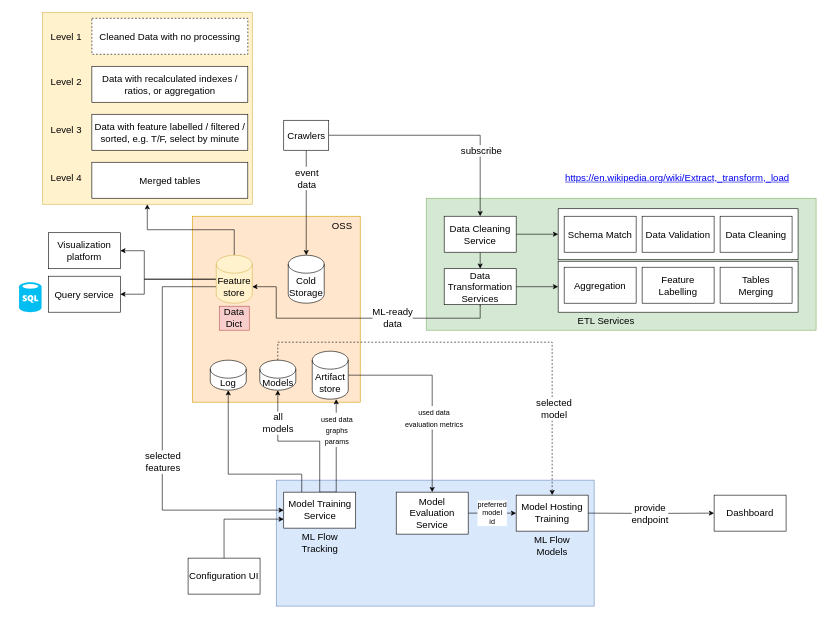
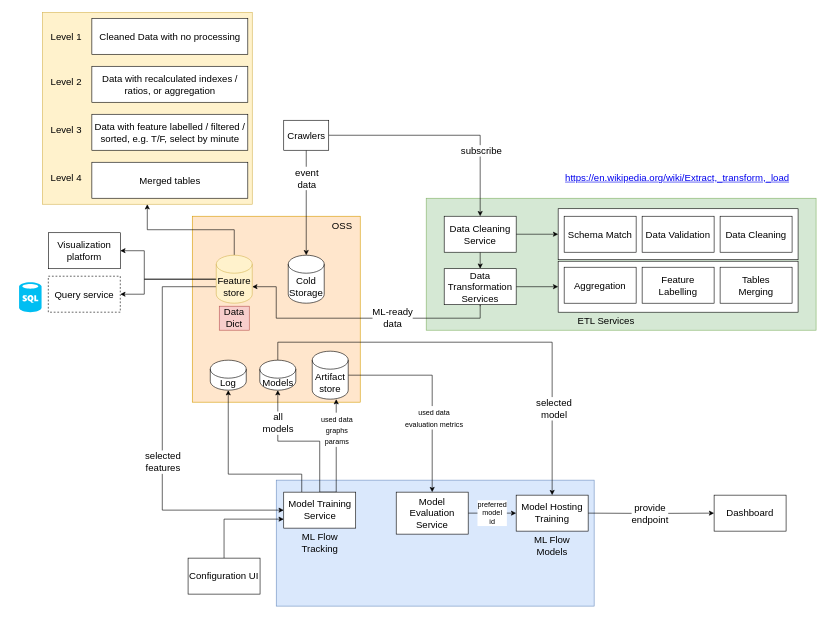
(170, 36) -> (170, 36)
(84, 294) -> (84, 294)
(433, 342) -> (433, 342)
